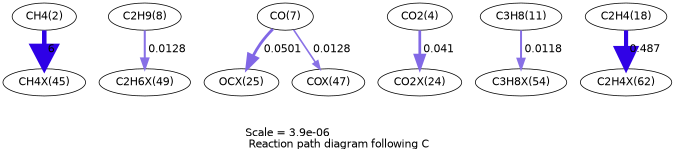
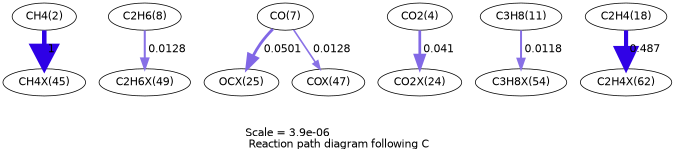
(145, 17) -> (145, 17)
(50, 49) -> (50, 49)
